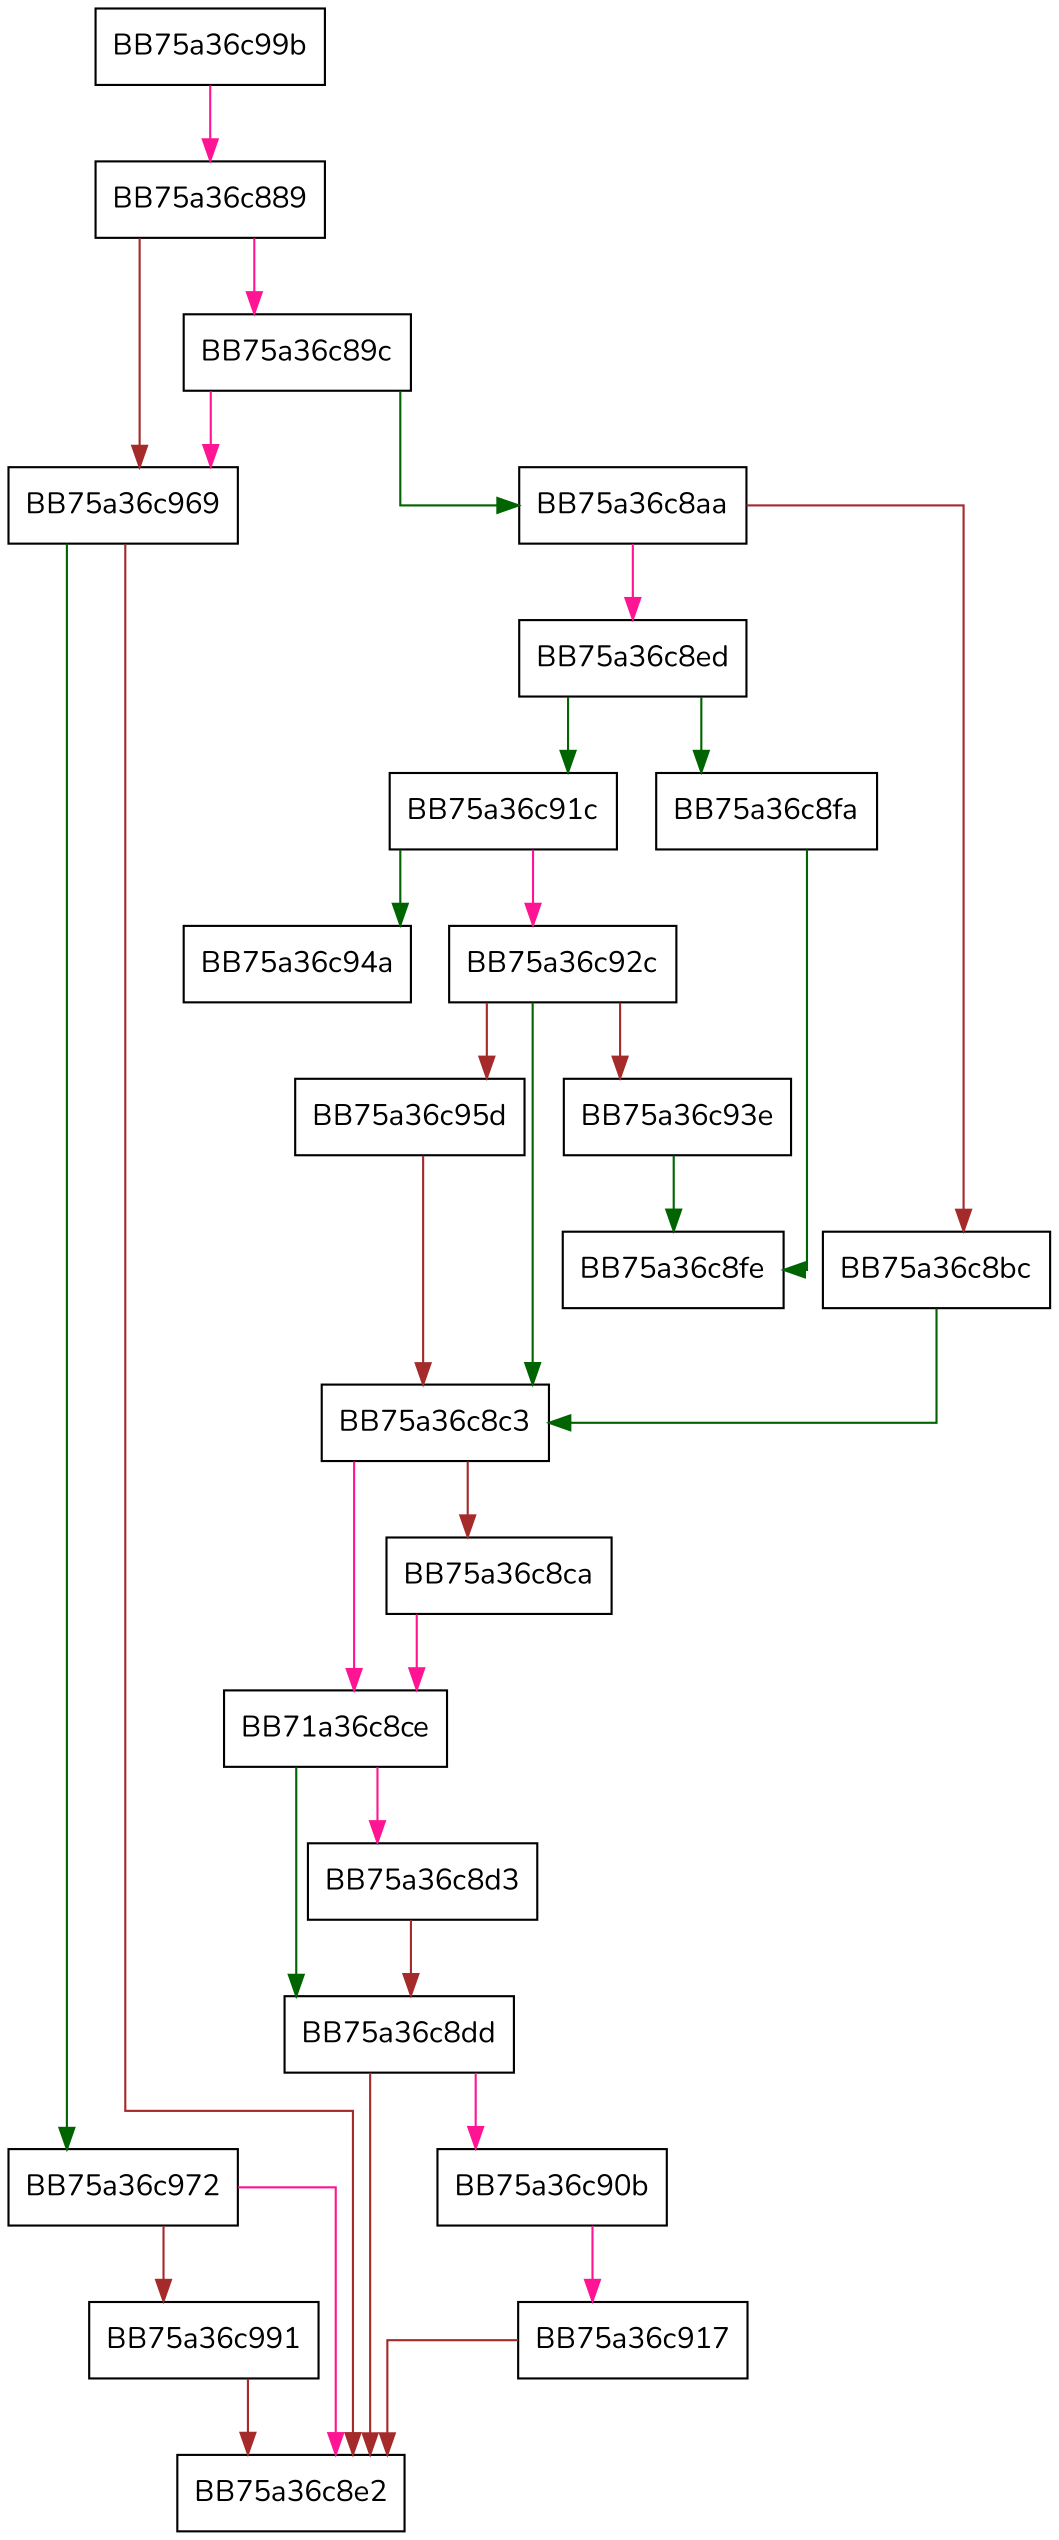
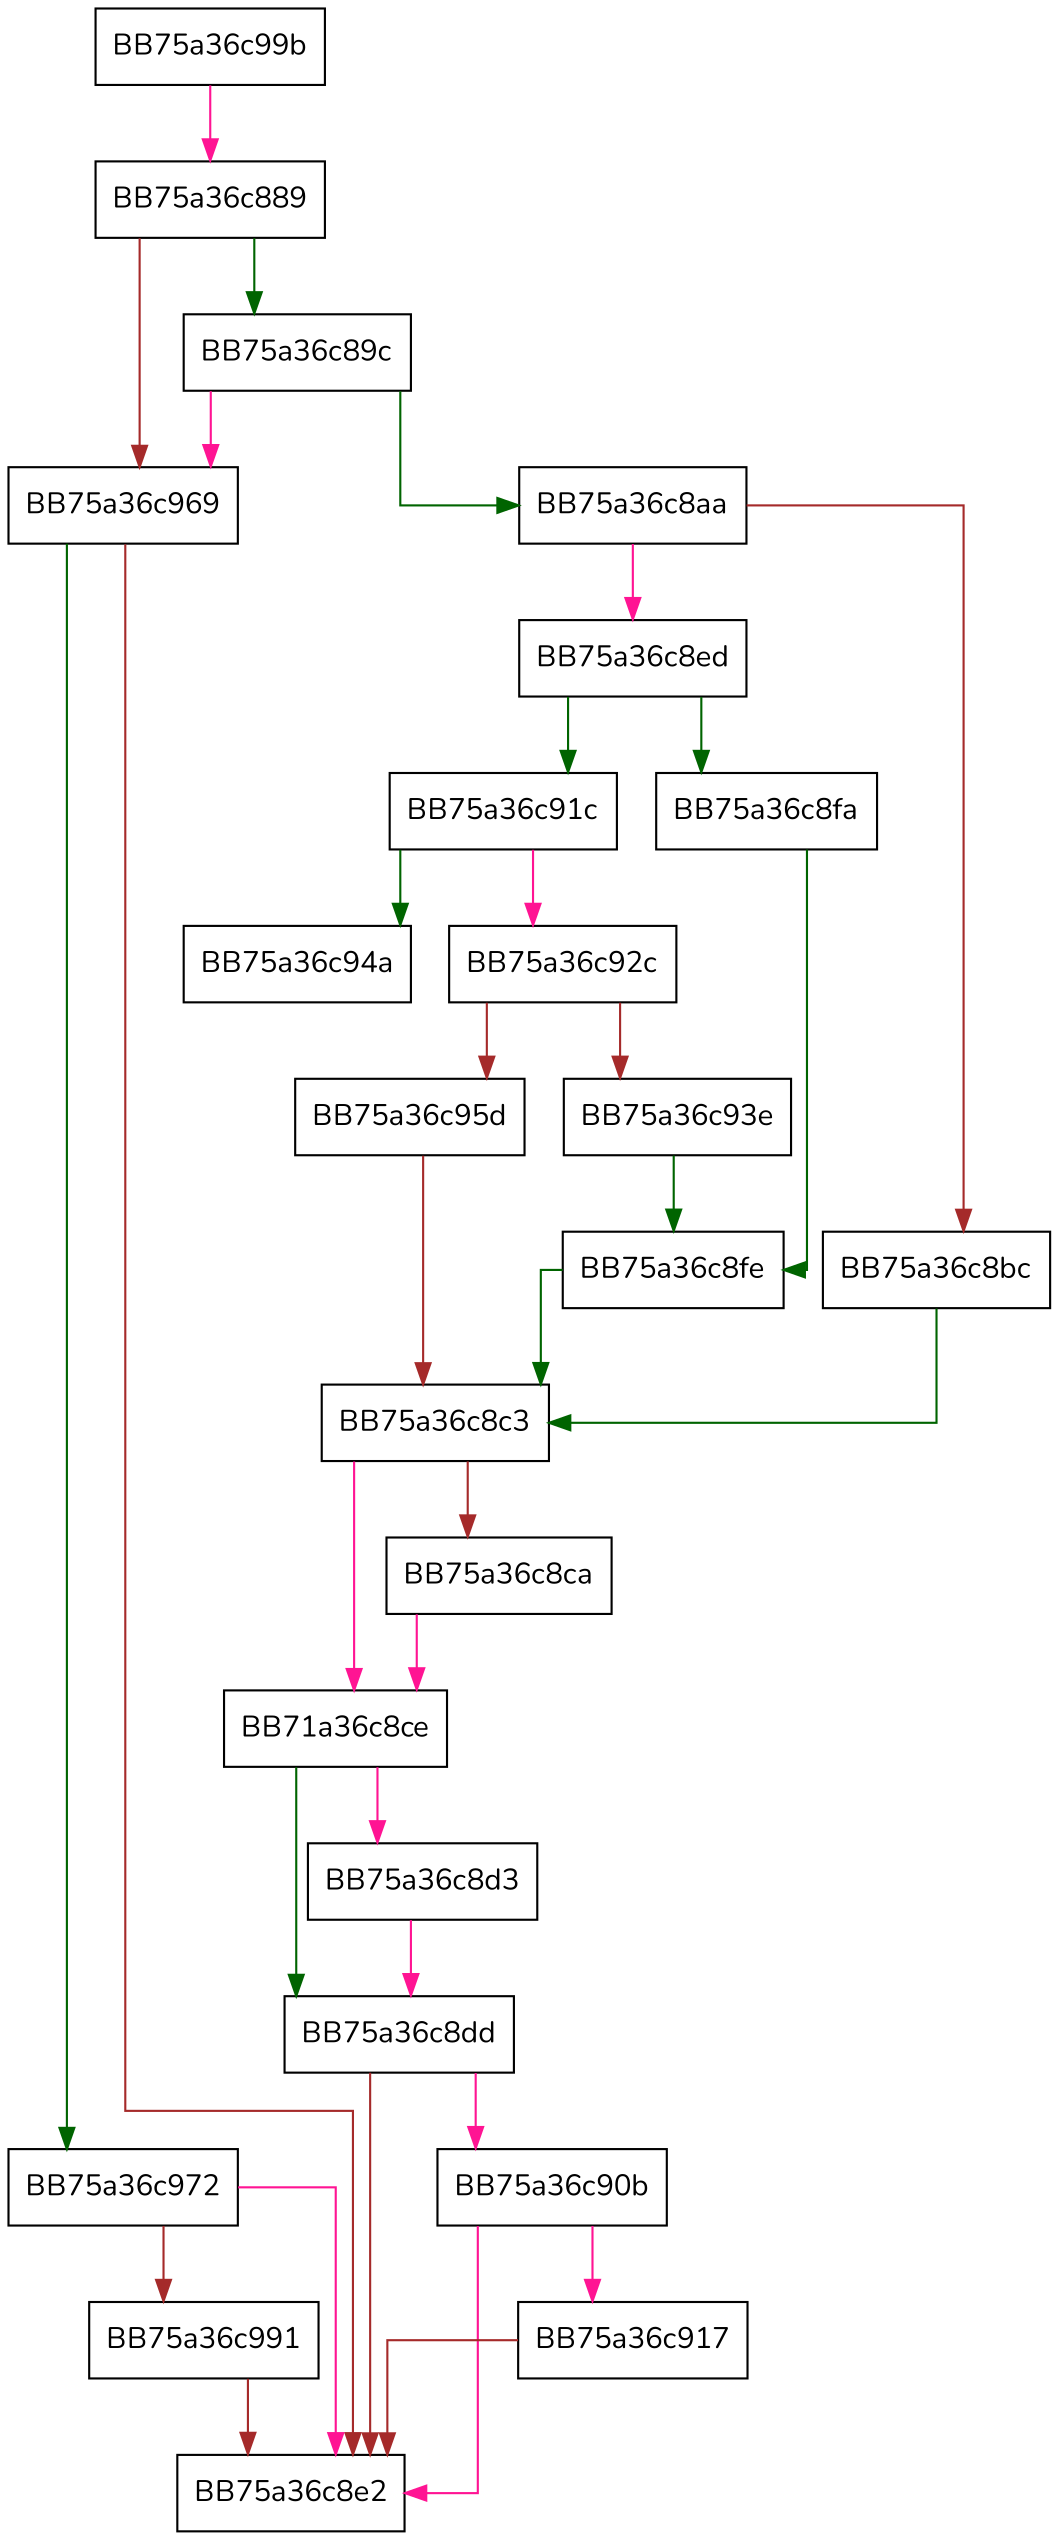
(254, 265) -> (254, 265)
(533, 1183) -> (541, 1306)
(411, 1947) -> (411, 1947)
none -> (478, 2385)
